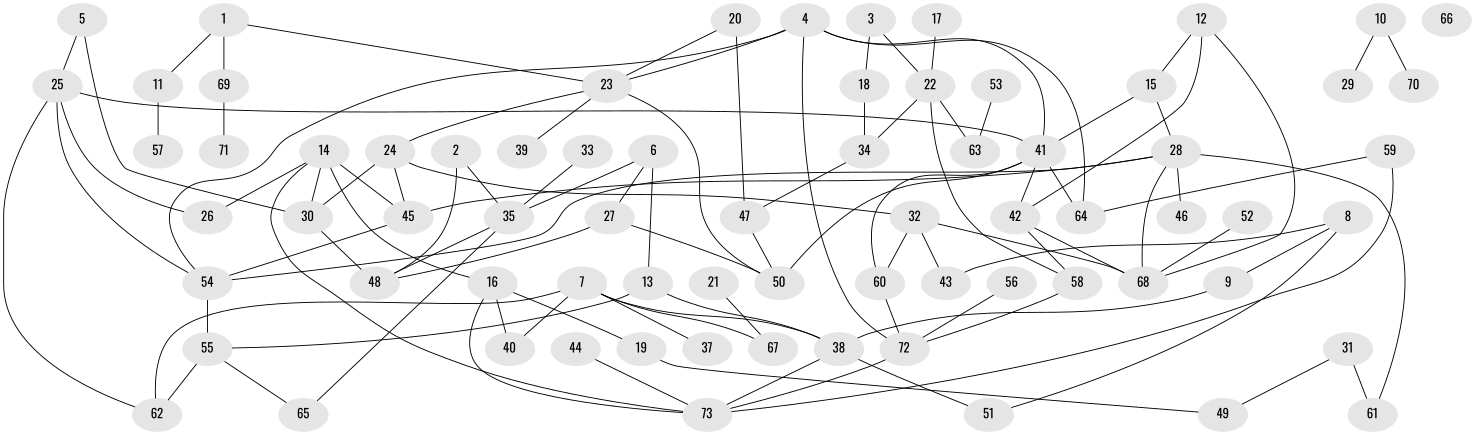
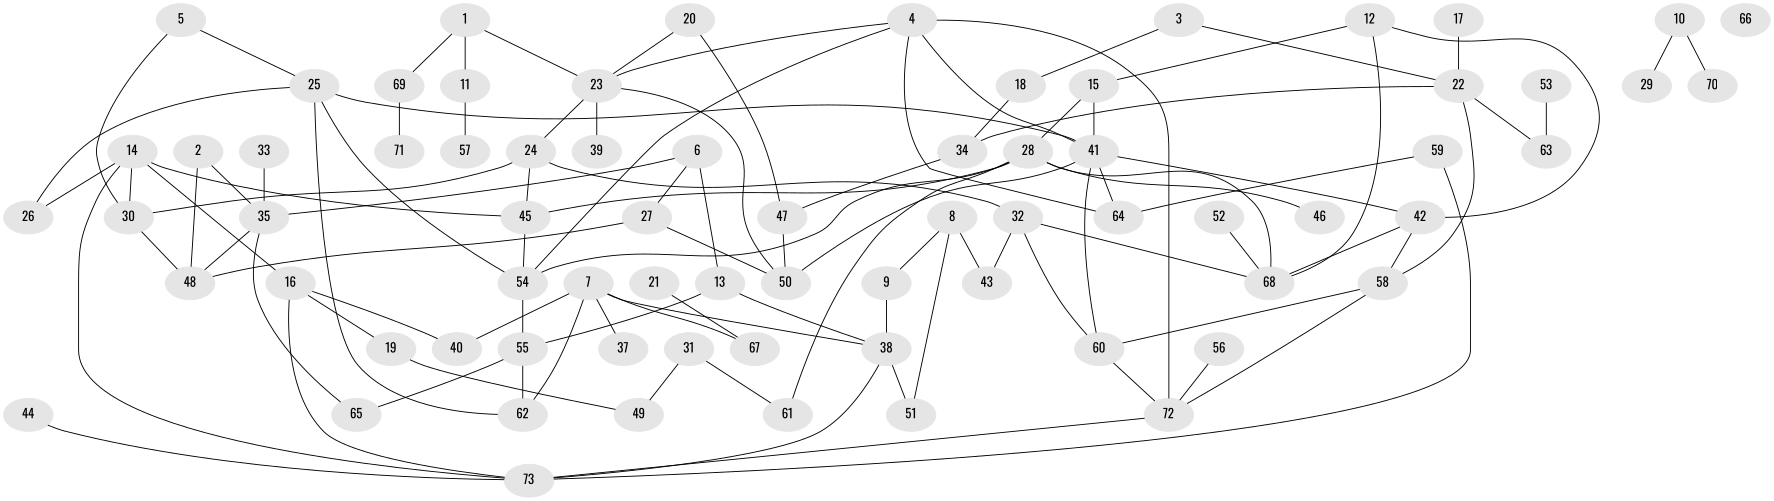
none -> (1241, 316)
